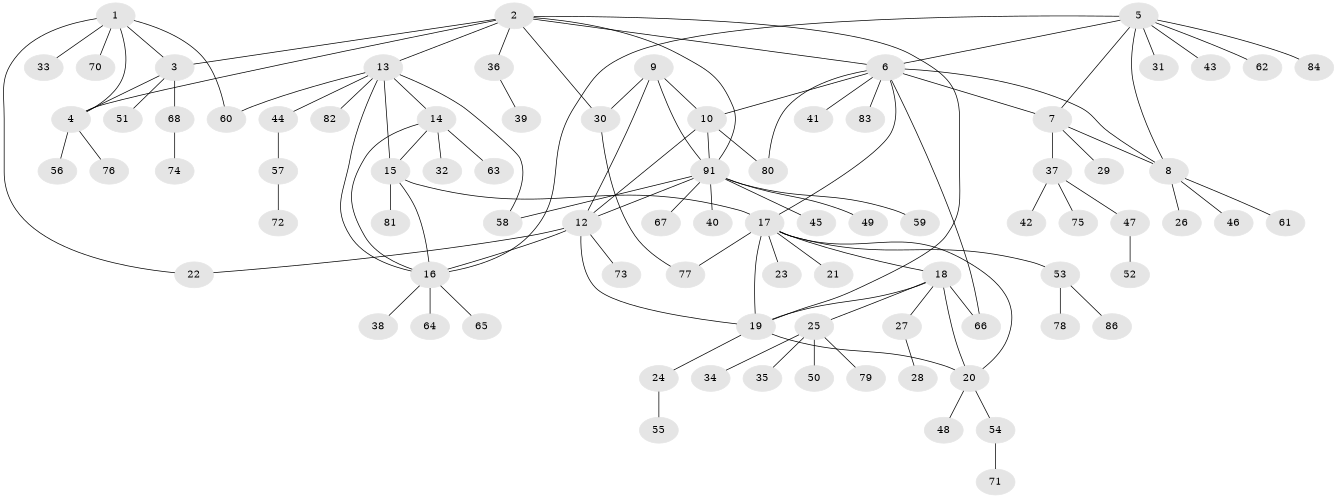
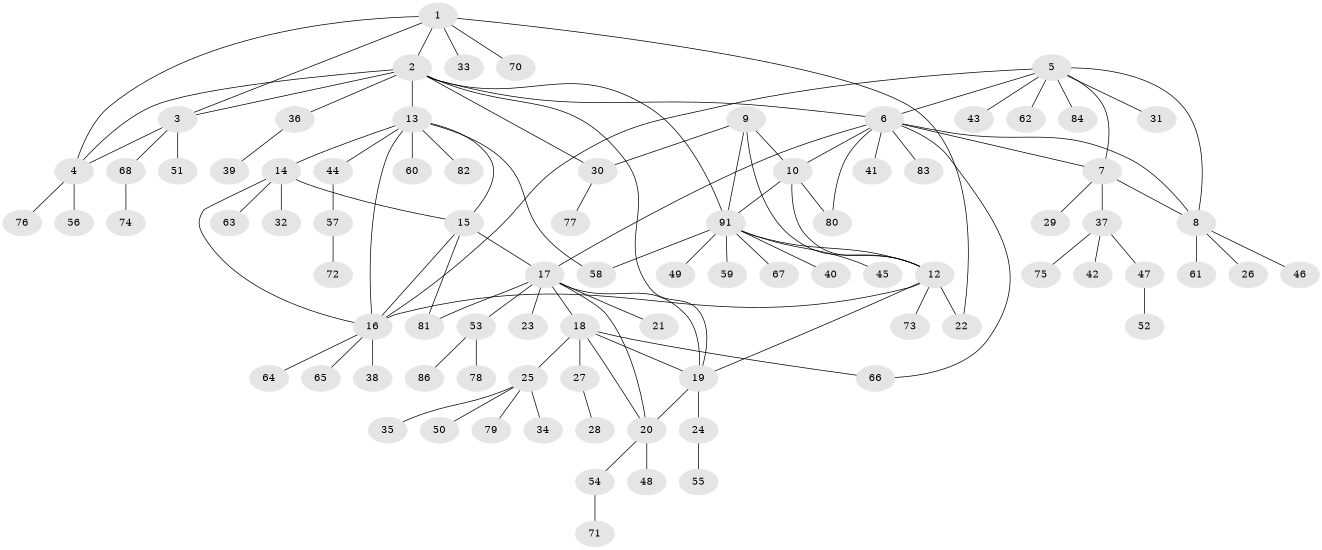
(194, 49) -> (425, 42)
(725, 249) -> (475, 303)
